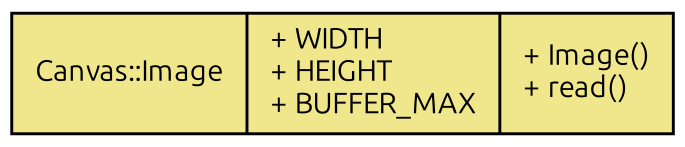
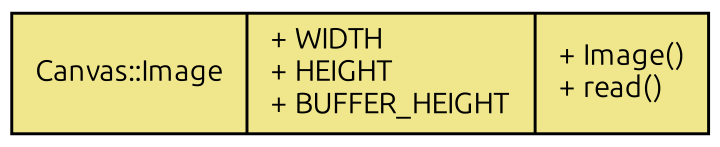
(373, 104) -> (391, 104)
